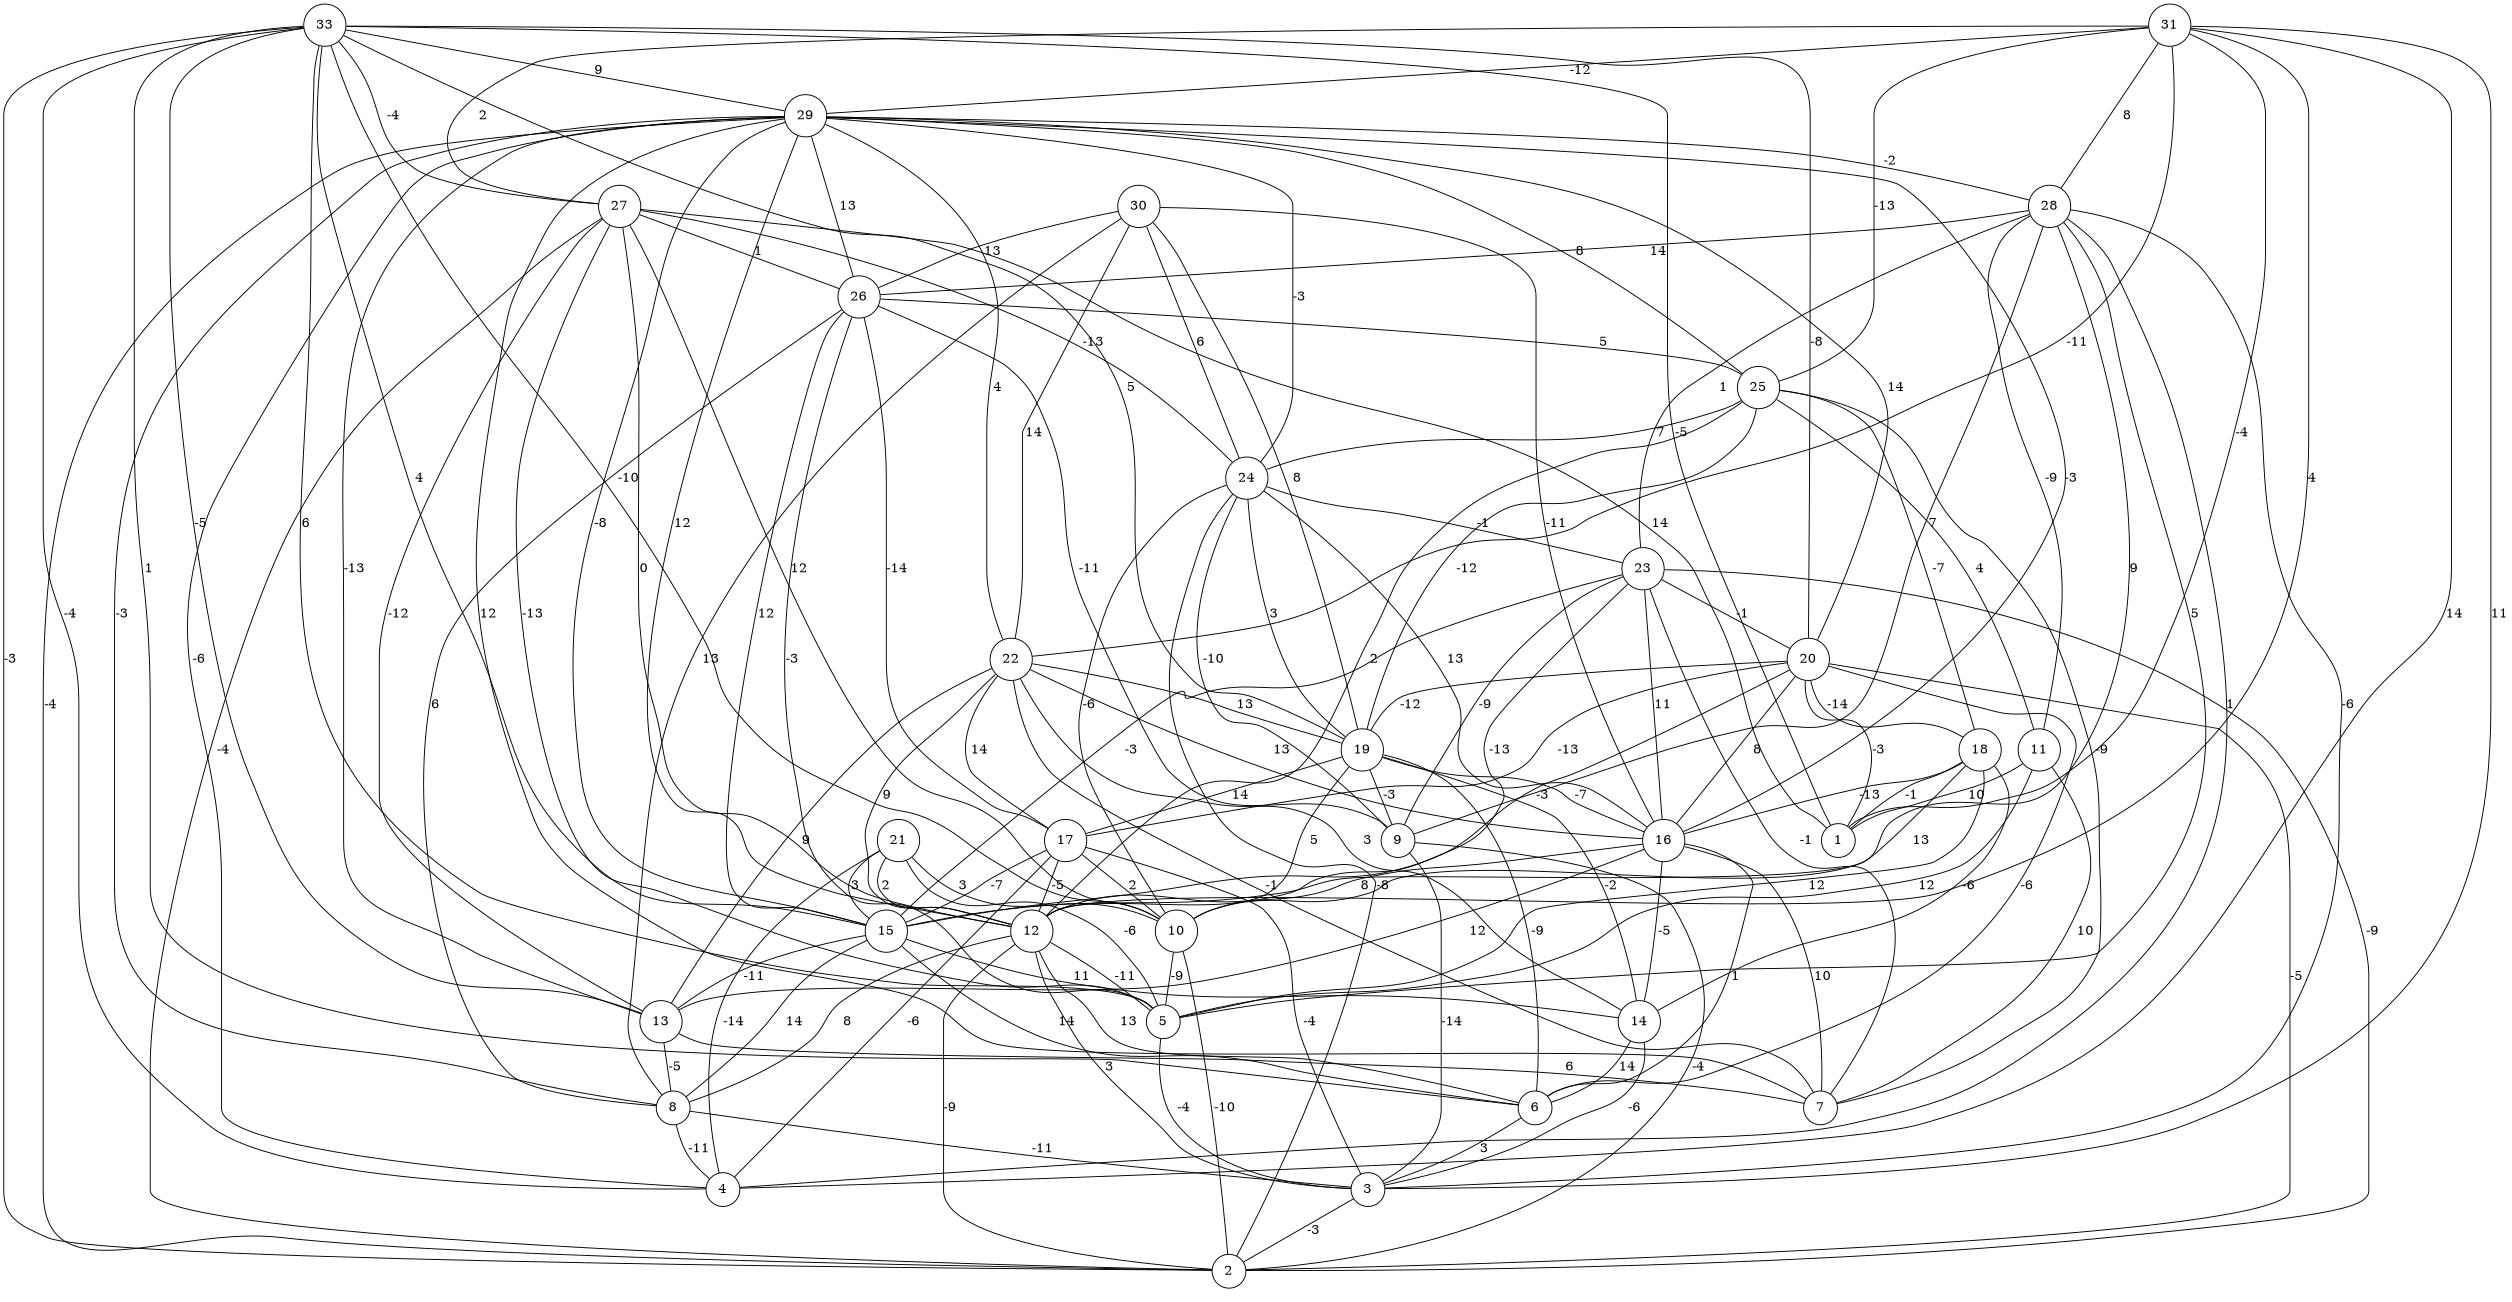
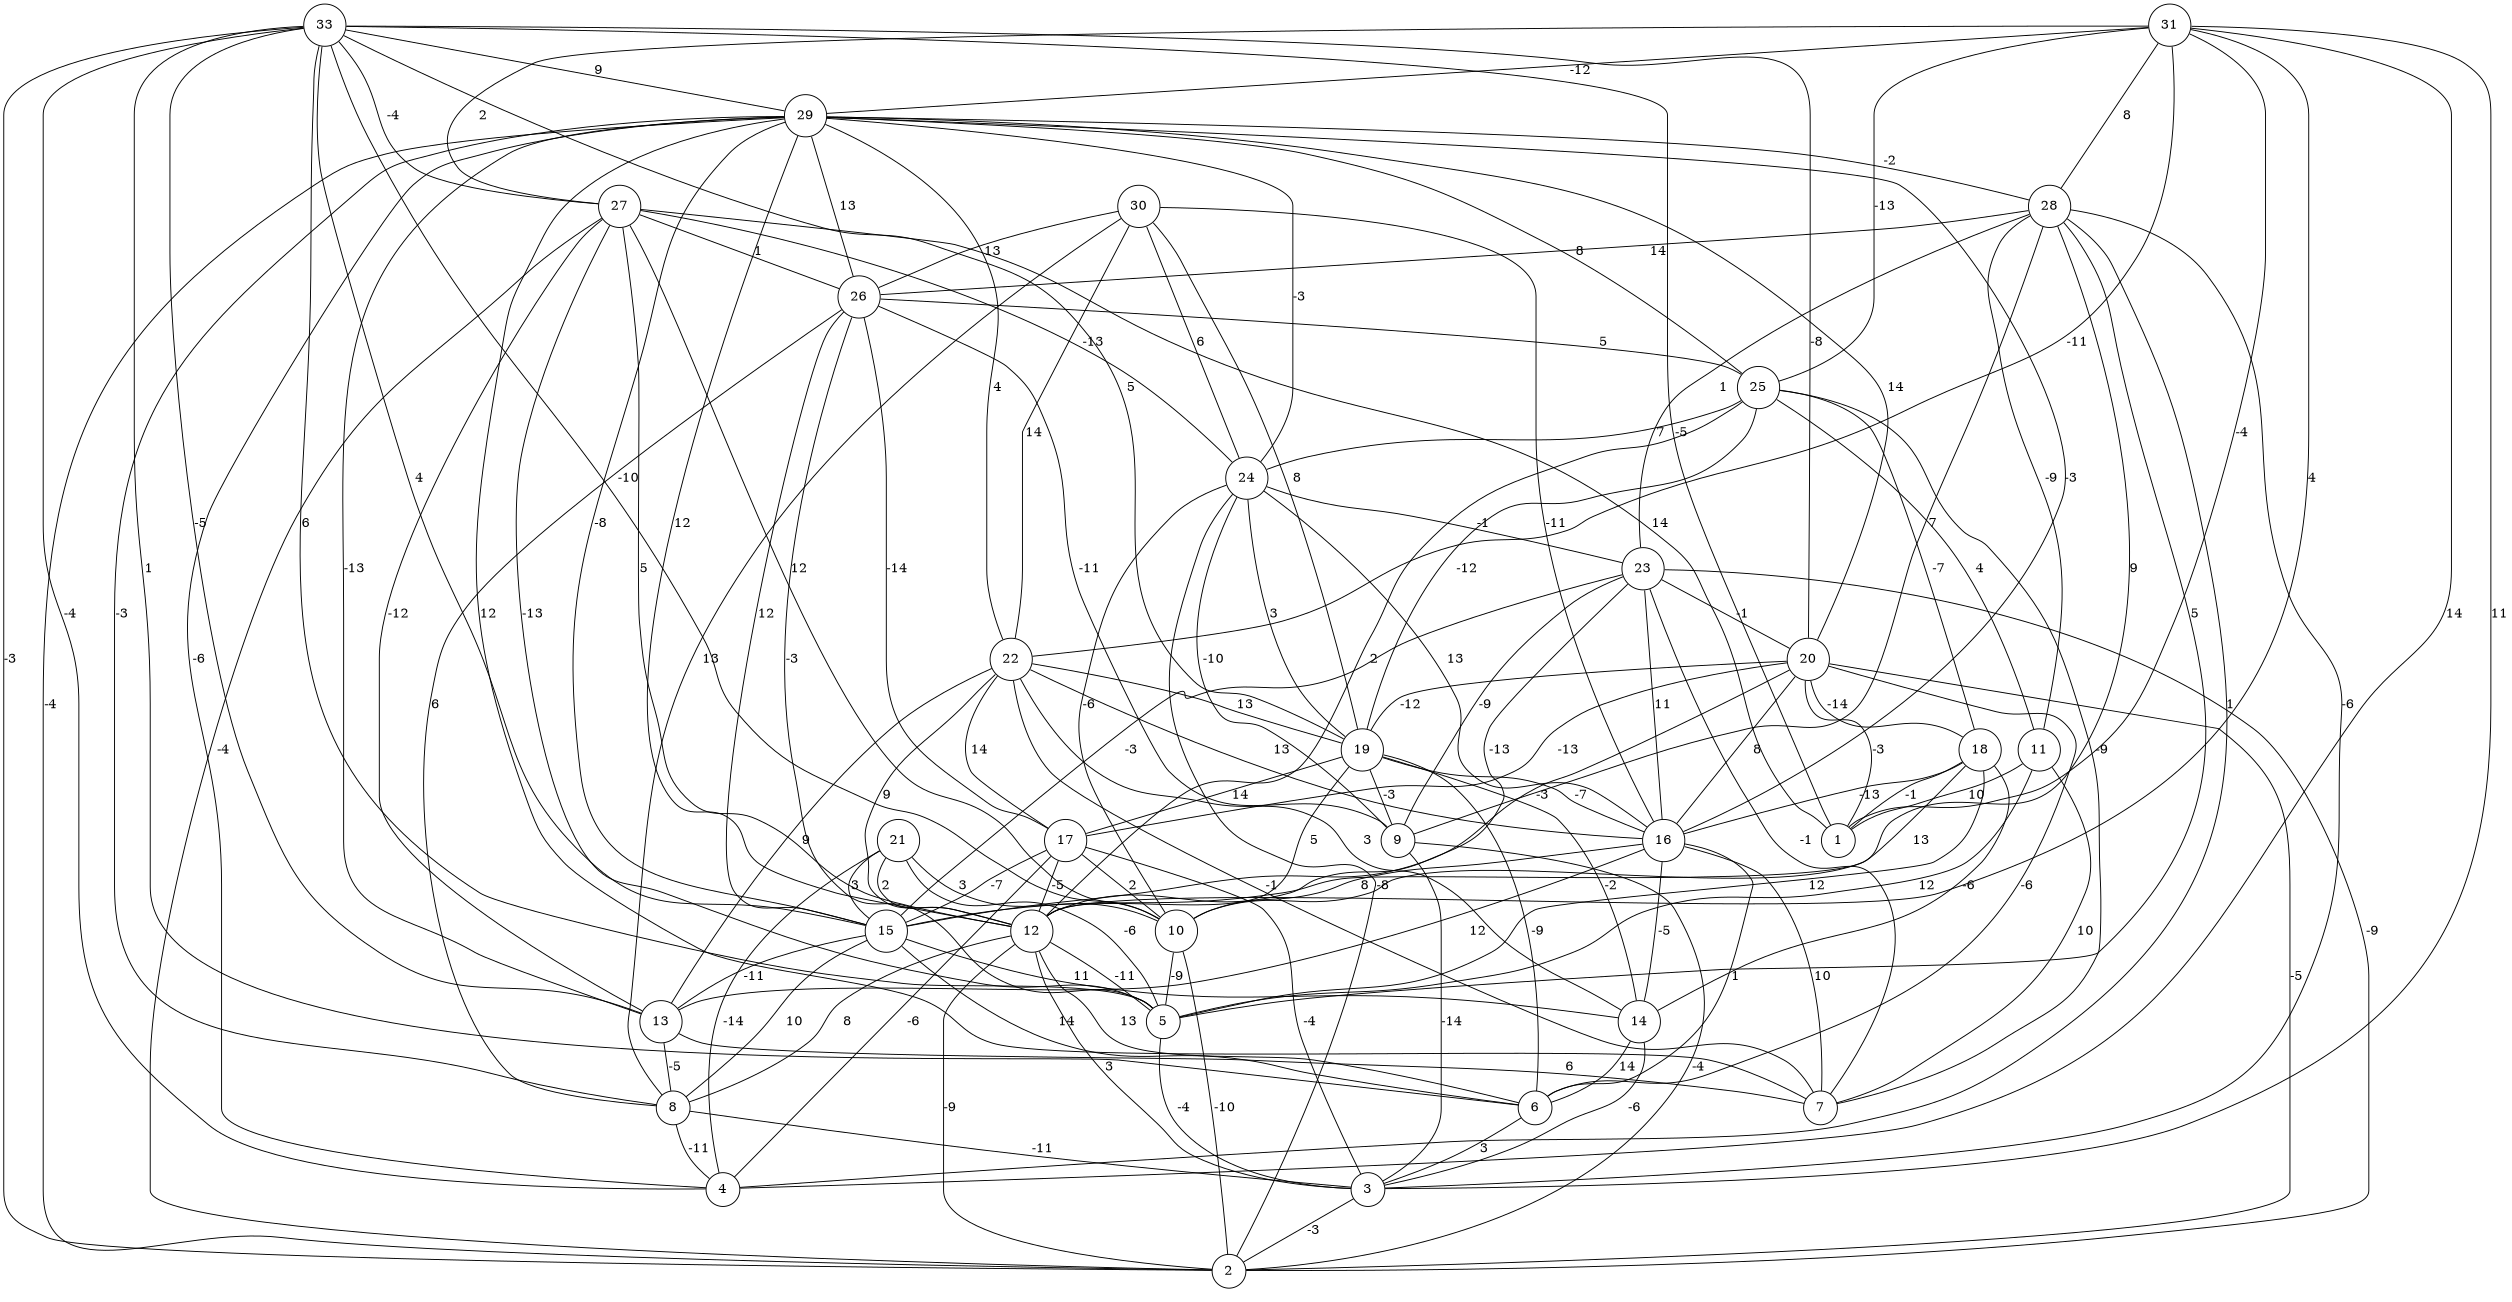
(644, 569) -> (644, 569)
(795, 1022) -> (795, 1022)
